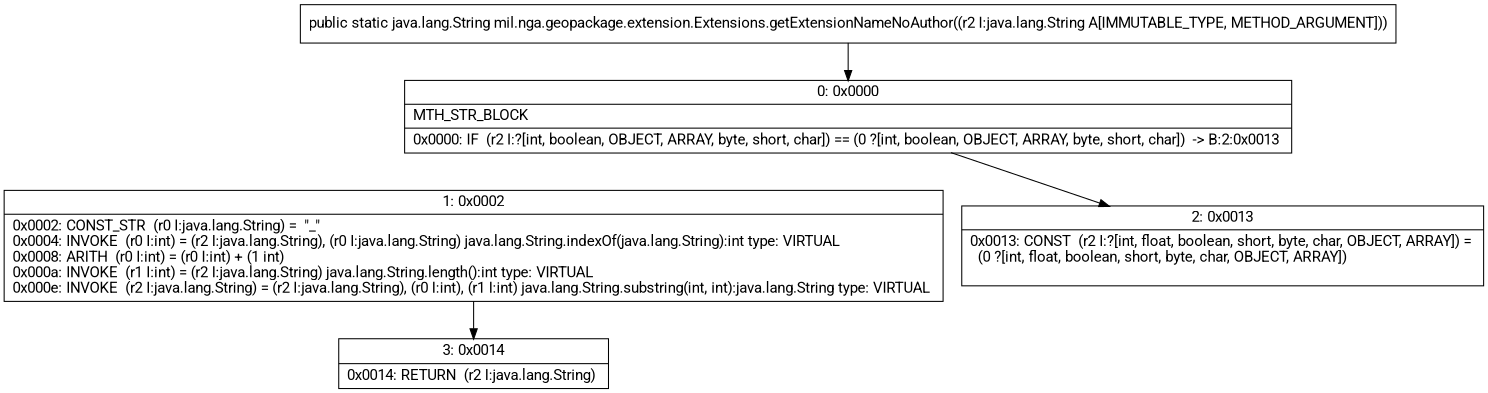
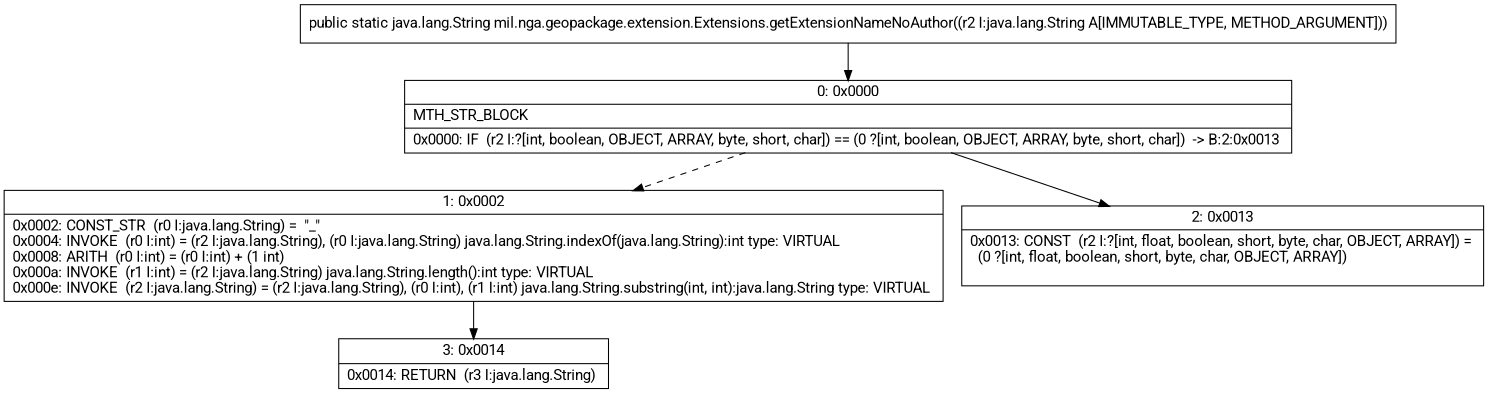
none -> (694, 170)
(474, 376) -> (474, 376)
